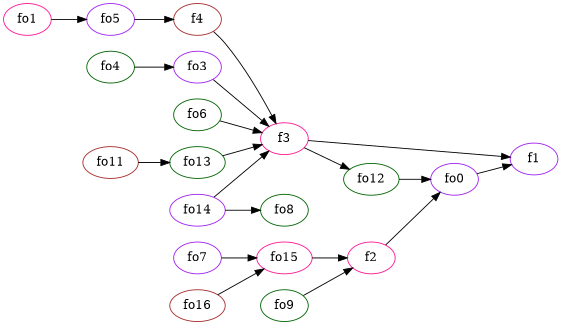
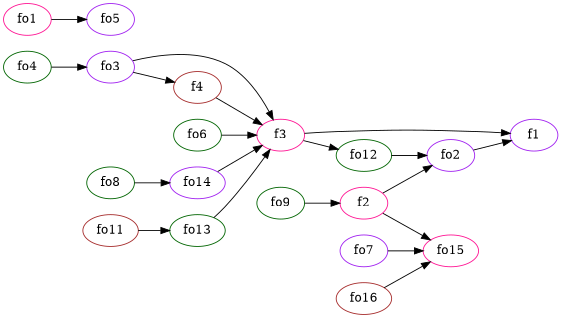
(150, 19) -> (150, 76)
(455, 179) -> (451, 155)
(238, 210) -> (148, 183)
(325, 258) -> (403, 224)
